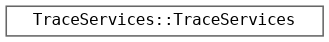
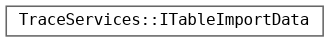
(165, 21) -> (165, 21)
